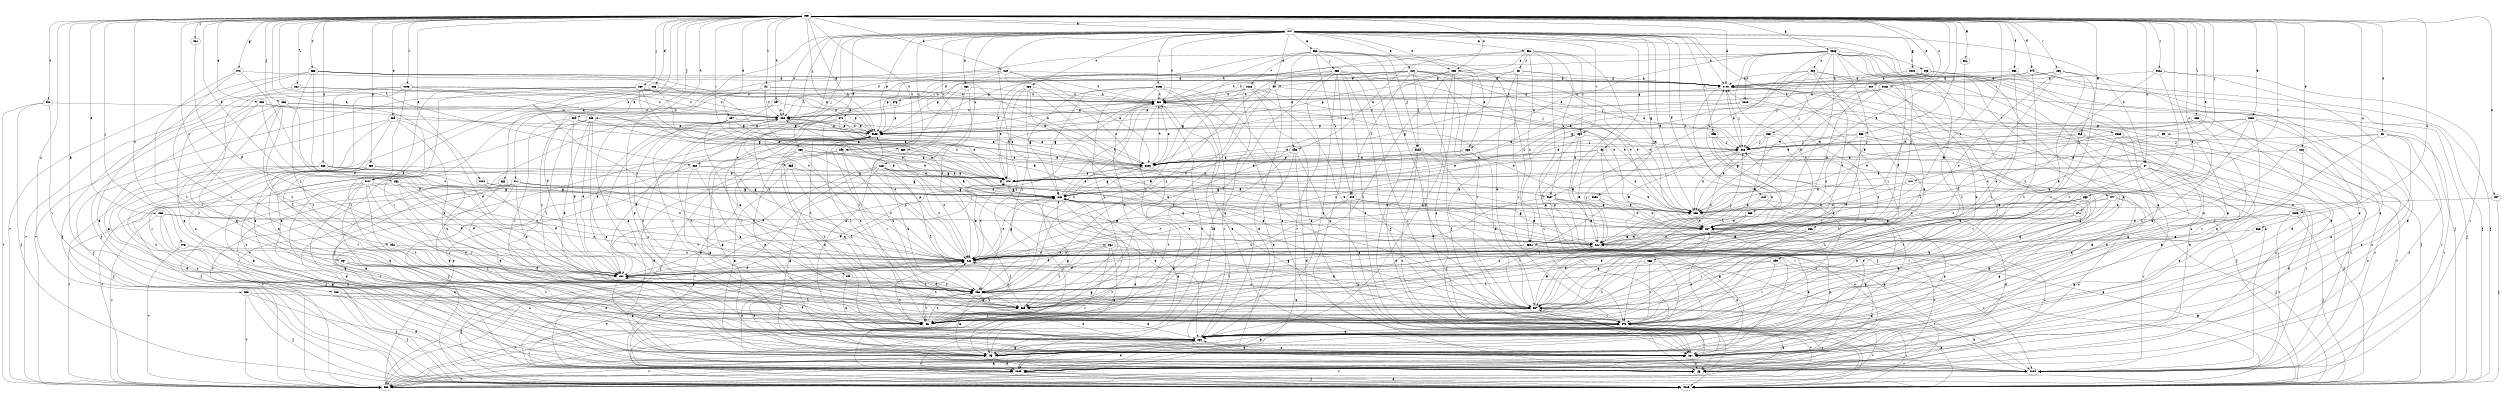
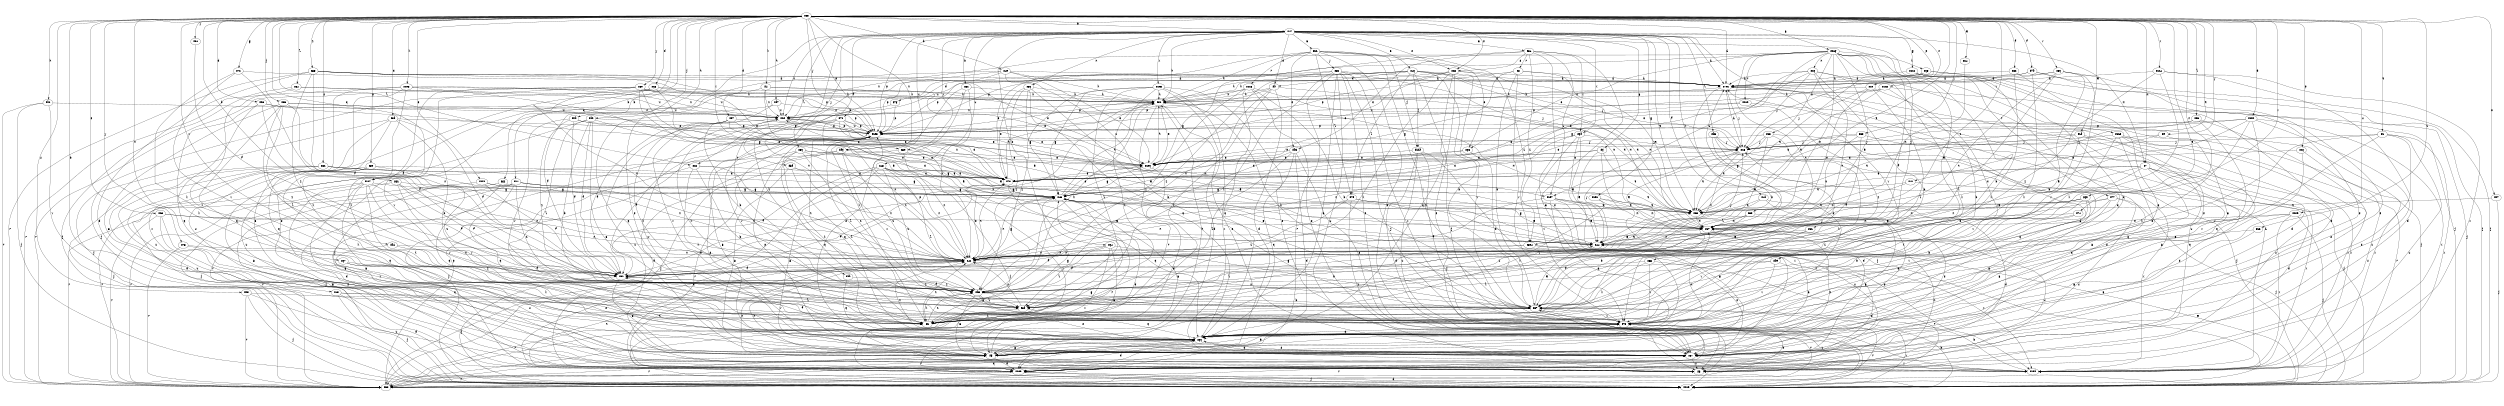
(441, 197) -> (132, 264)
(1312, 220) -> (1654, 207)
